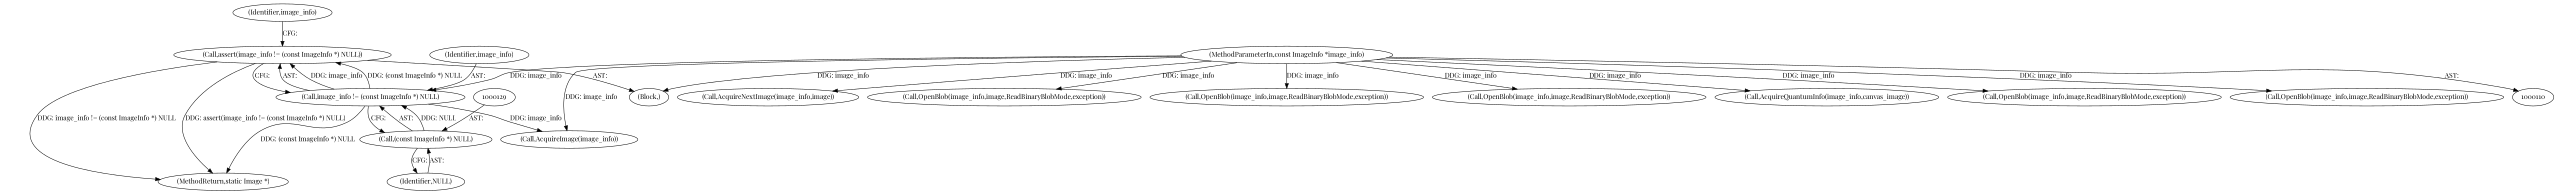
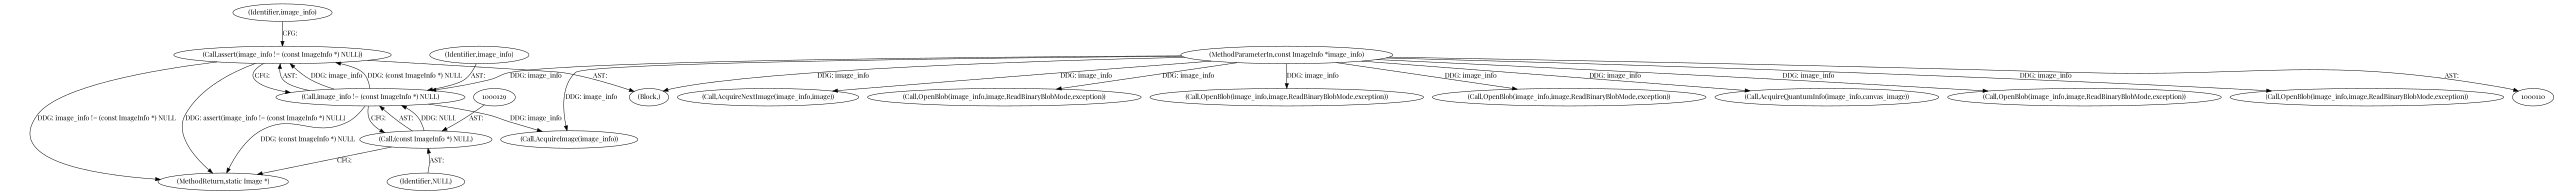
(412, 158) -> (327, 160)
